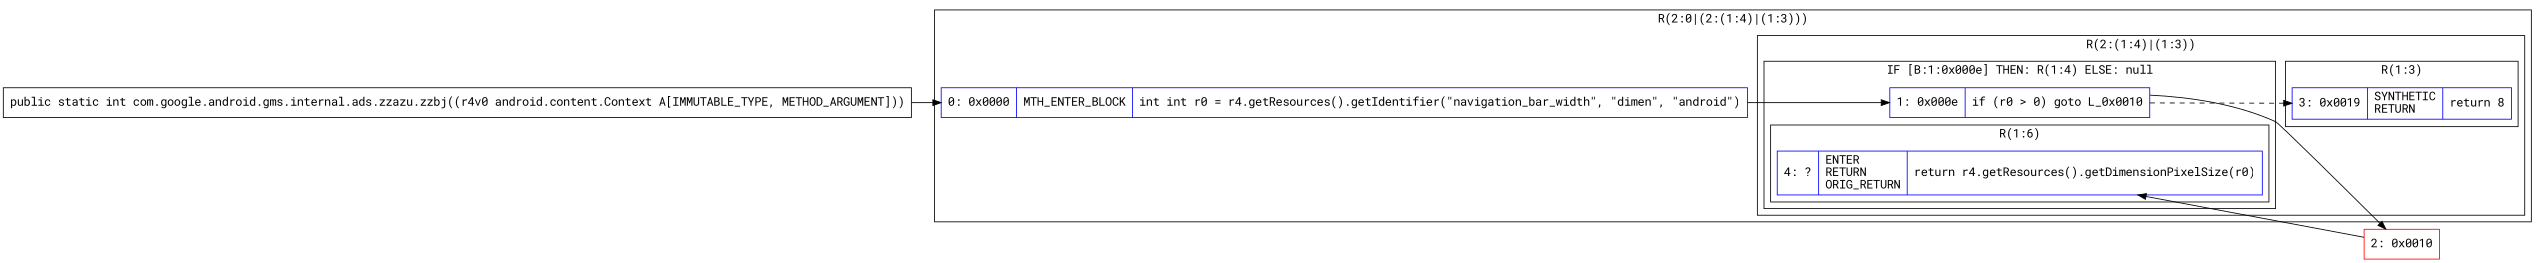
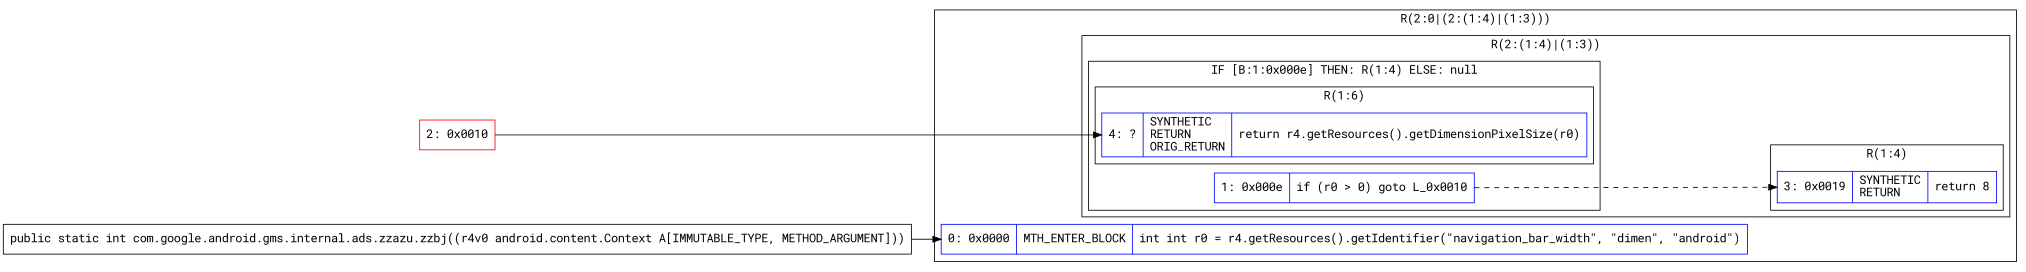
(2402, 71) -> (1887, 154)
(1814, 103) -> none
(2287, 132) -> none
(1843, 160) -> (1181, 122)
